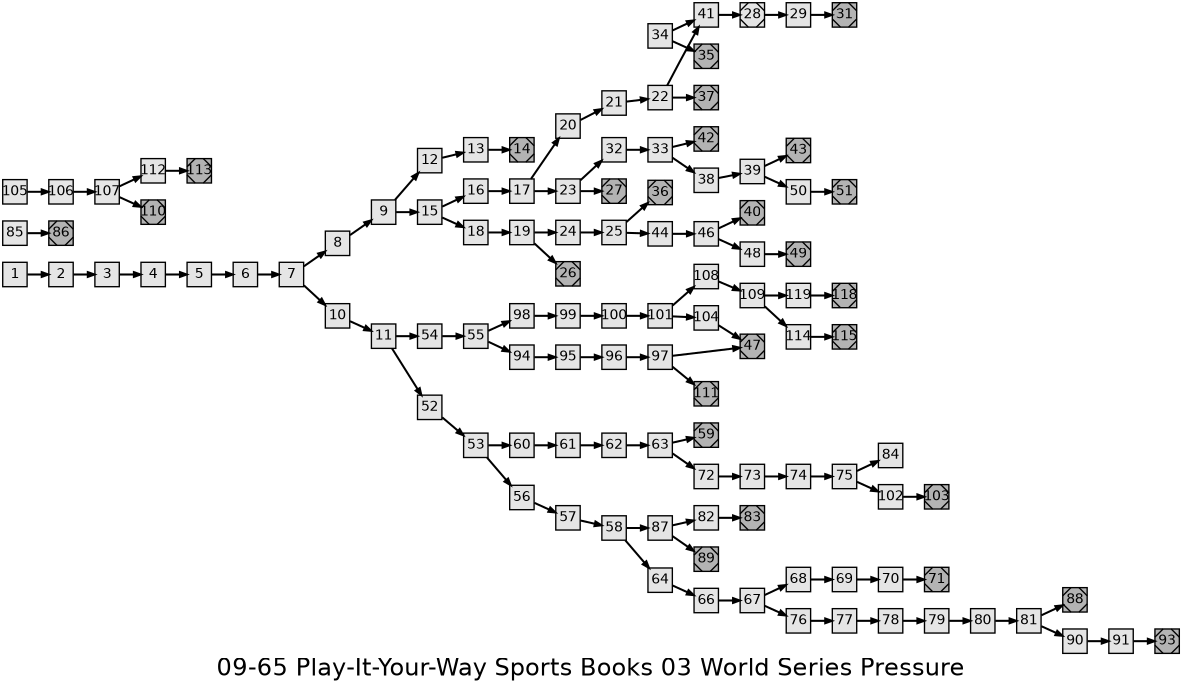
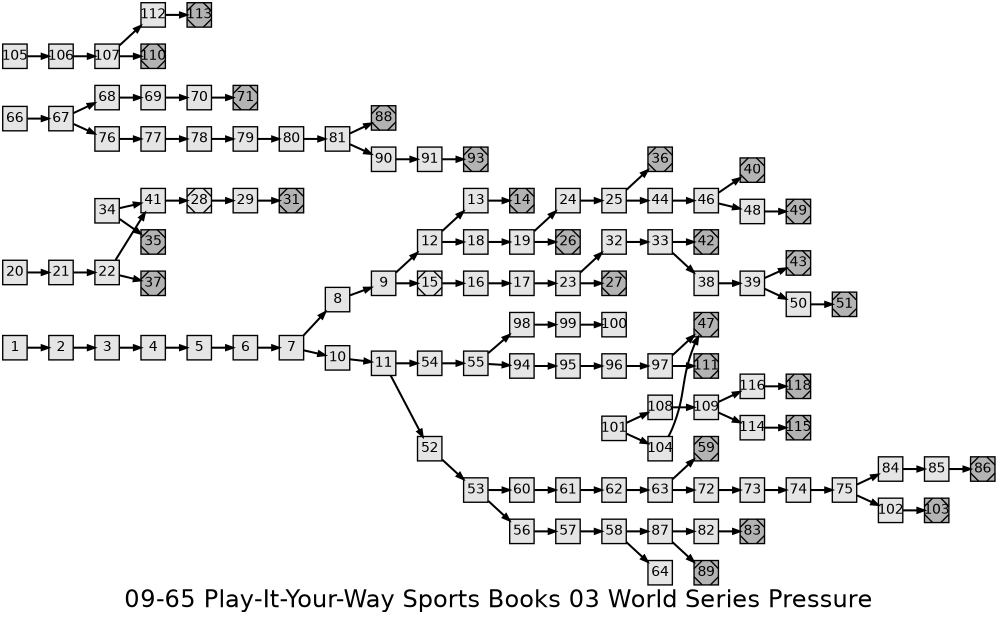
(543, 162) -> none
(430, 212) -> (430, 283)
(449, 221) -> (449, 242)
(798, 296) -> (752, 386)
(634, 316) -> none
none -> (910, 469)
(680, 589) -> none
